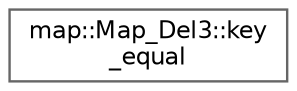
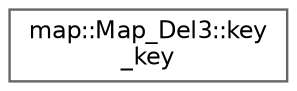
(148, 45) -> (148, 45)
